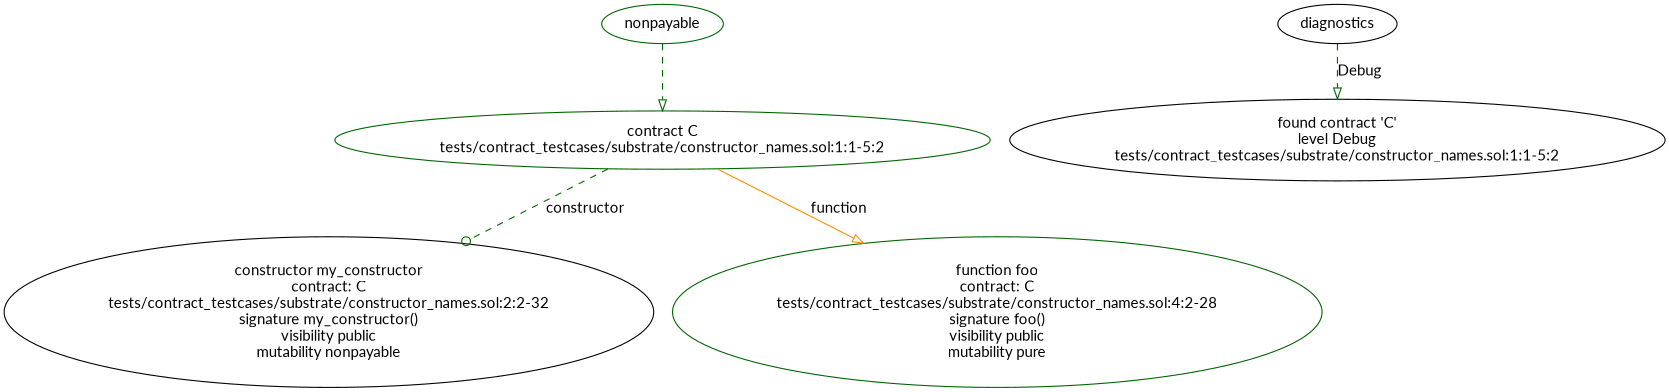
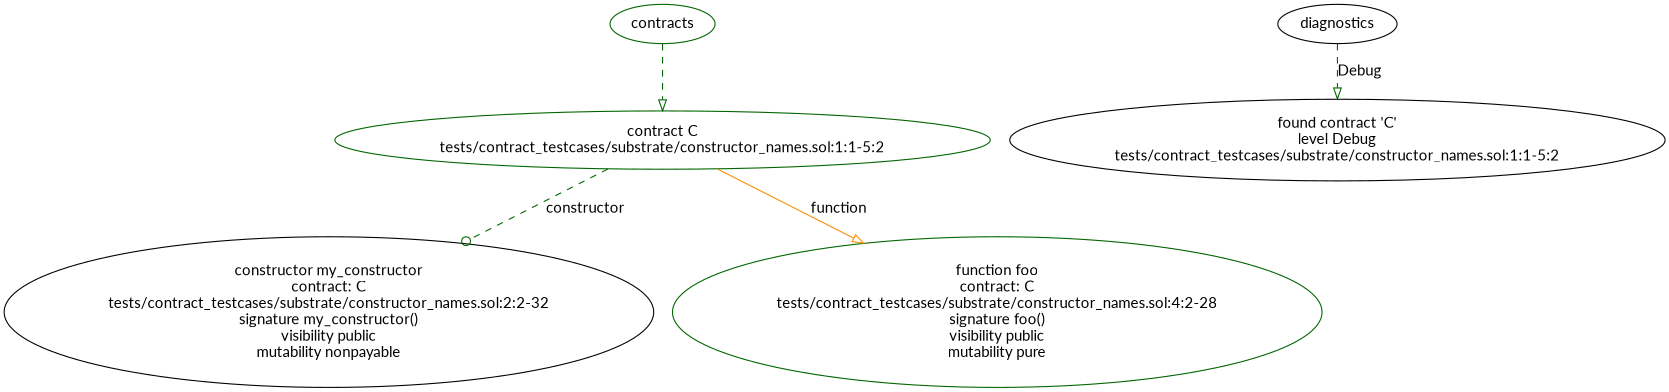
(663, 24) -> (663, 24)
